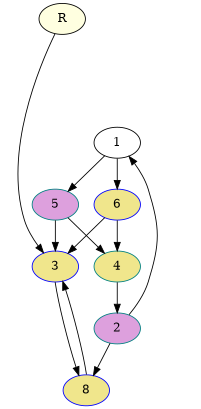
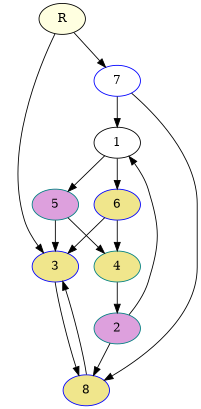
none -> (117, 81)
